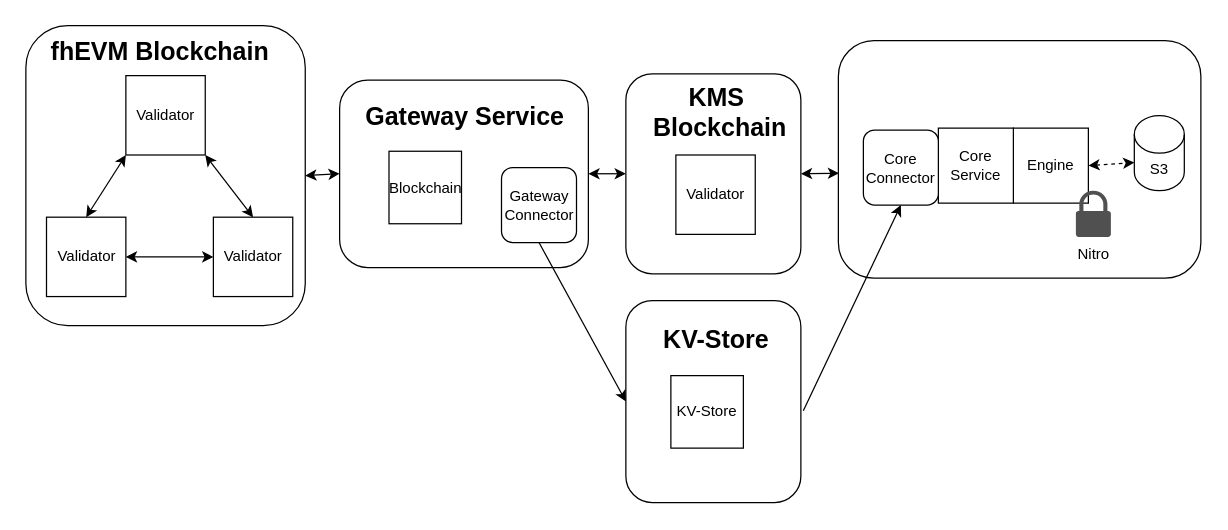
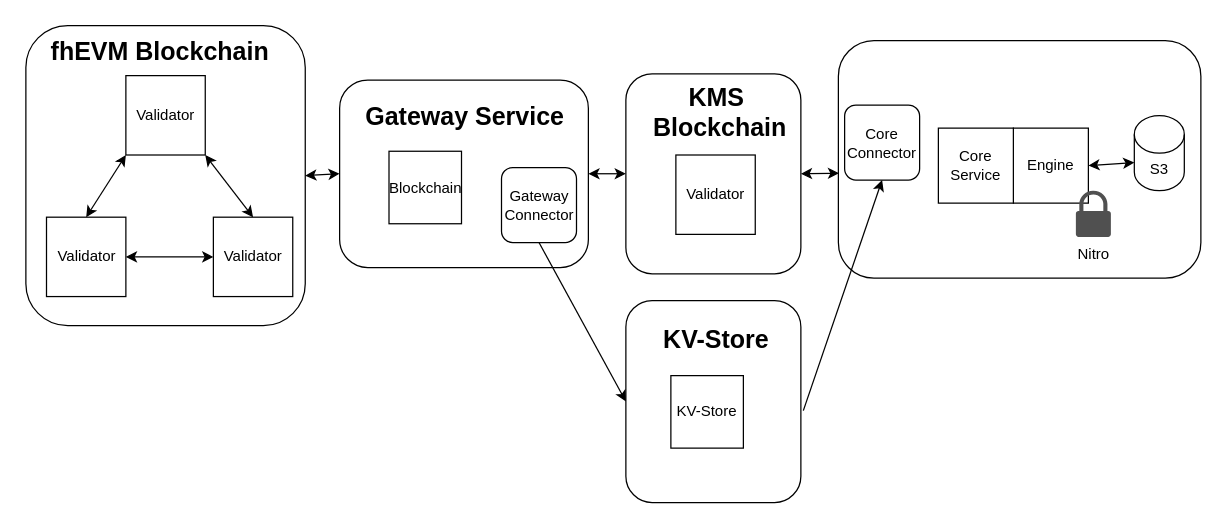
(1112, 164) -> (1112, 164)
(901, 168) -> (882, 143)
